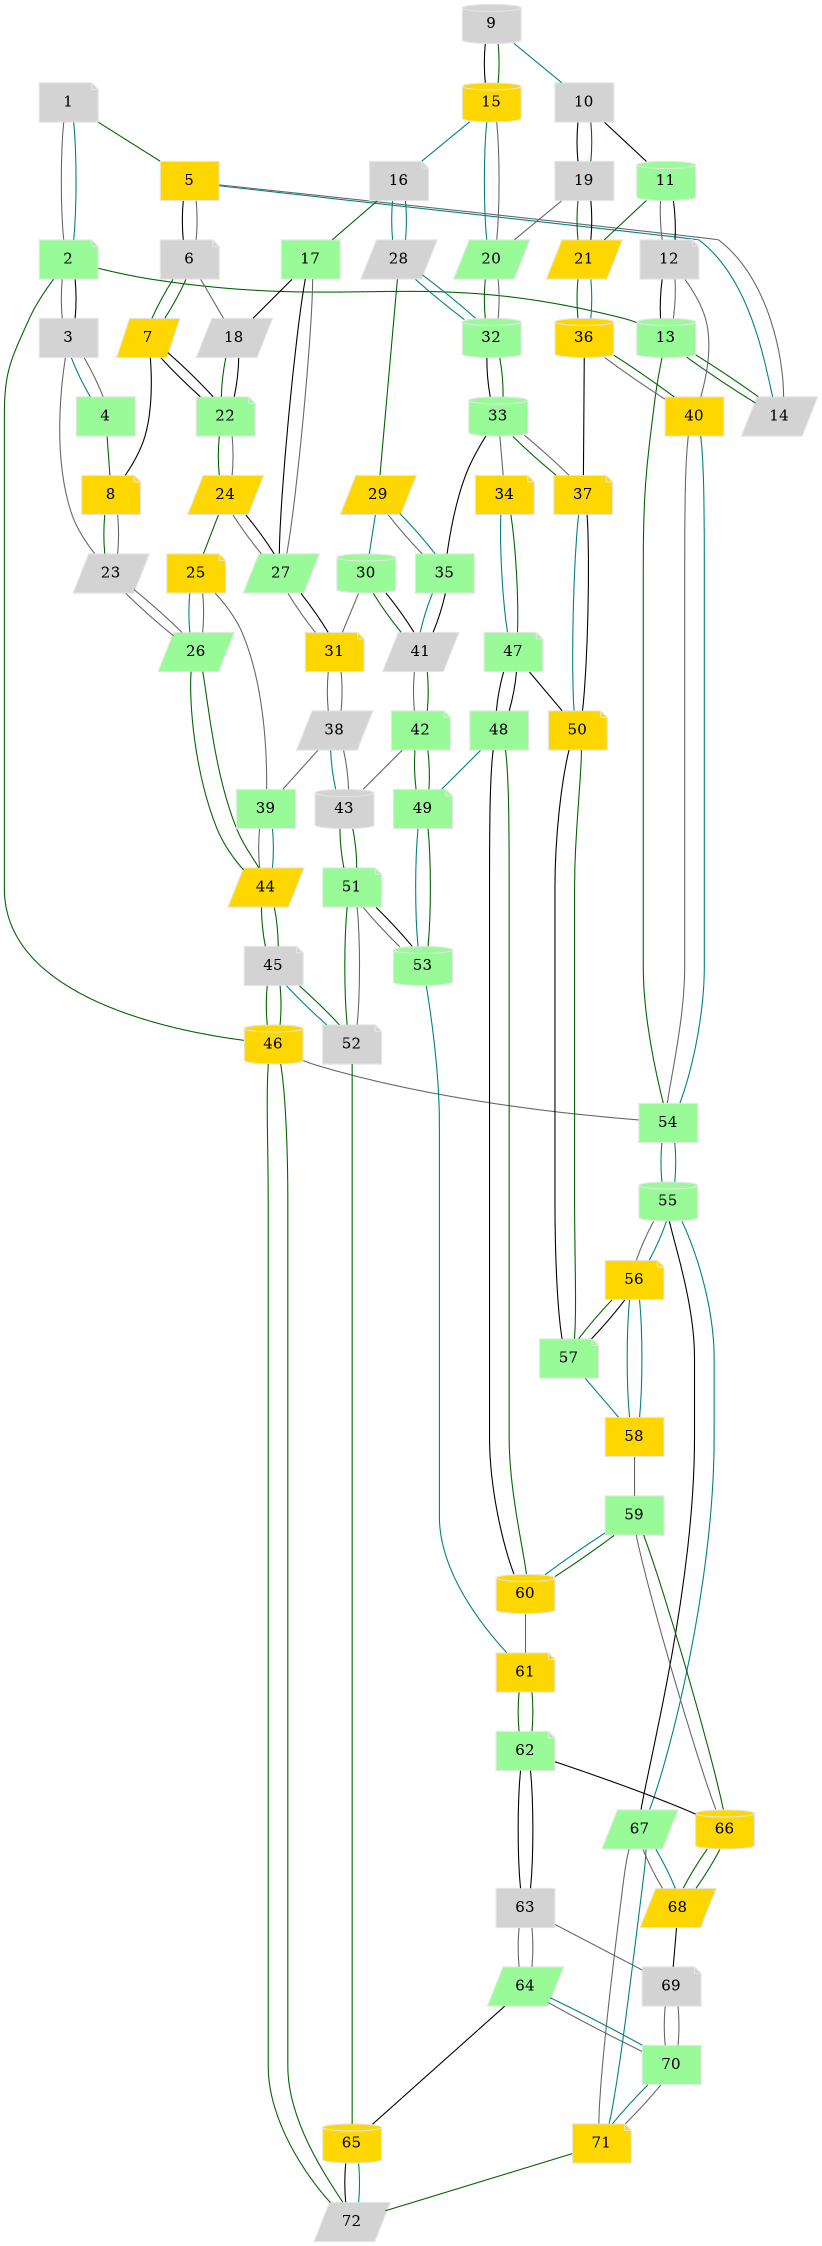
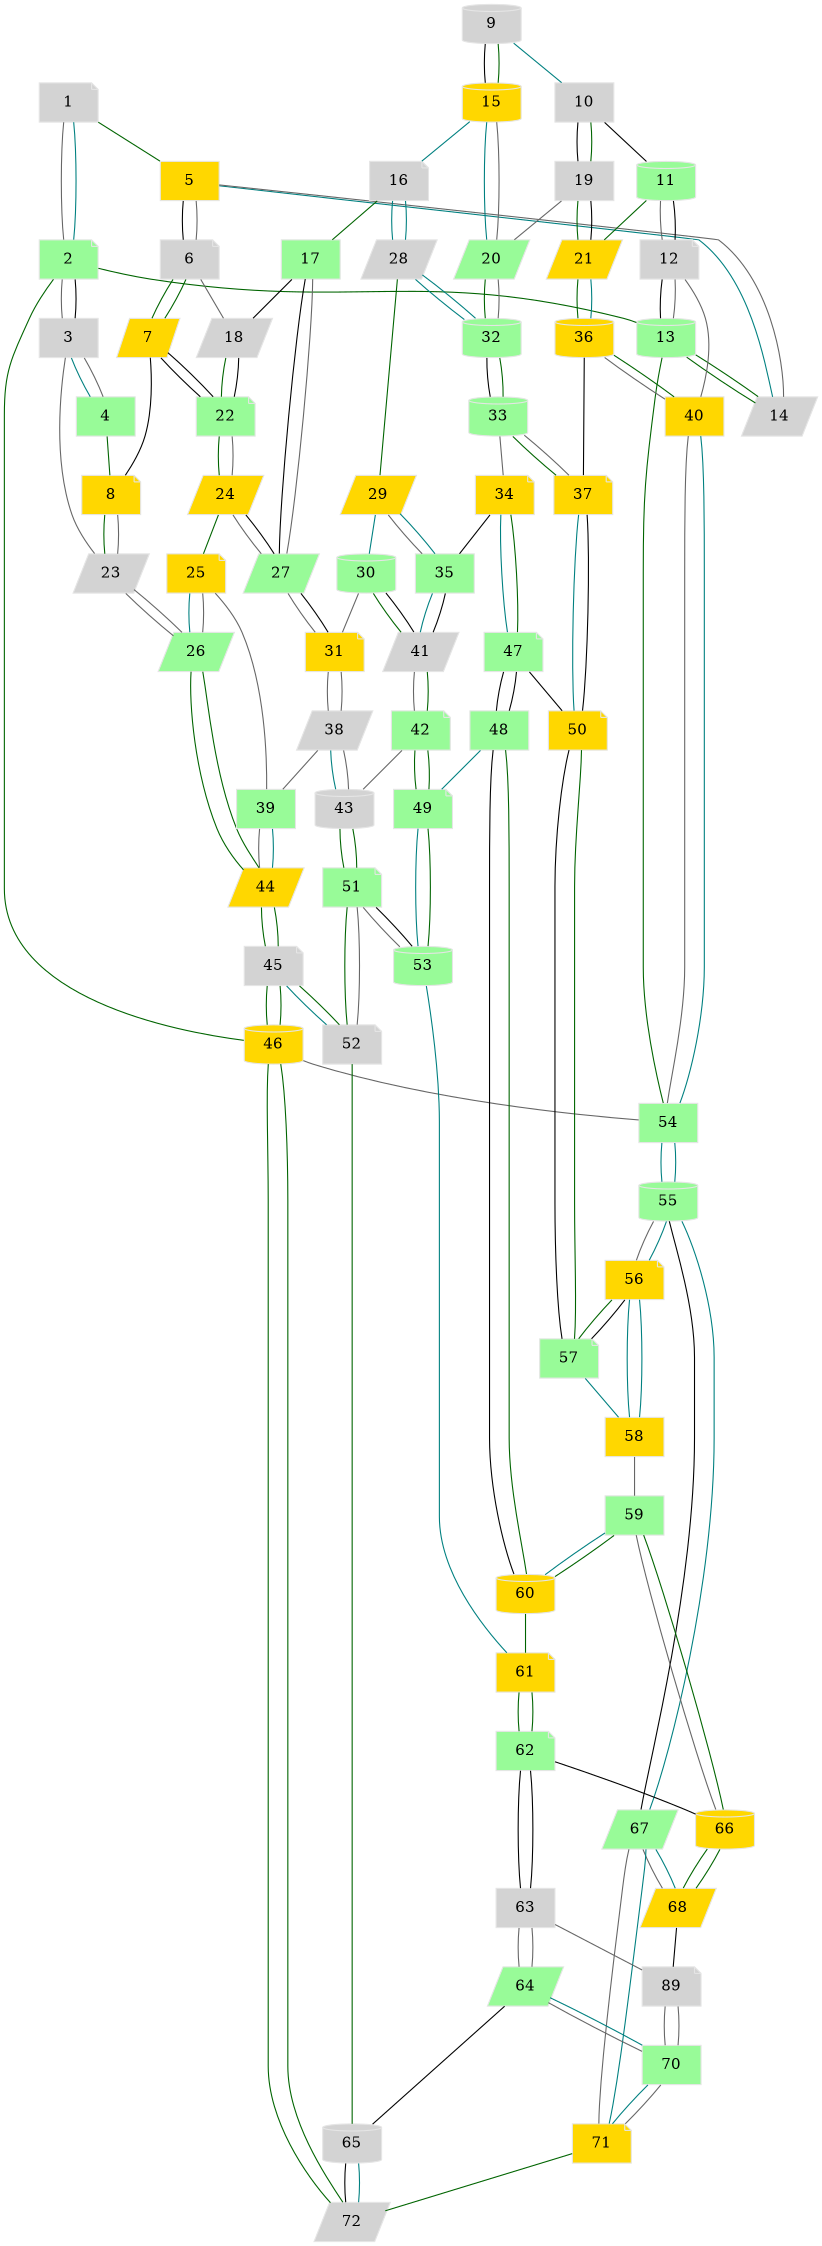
(460, 493) -> (475, 534)
(526, 1633) -> (526, 1633)
(672, 1986) -> (672, 1986)
(352, 2143) -> (352, 2143)
